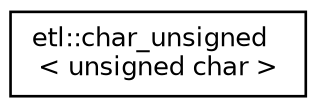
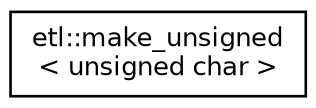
(158, 54) -> (158, 54)
